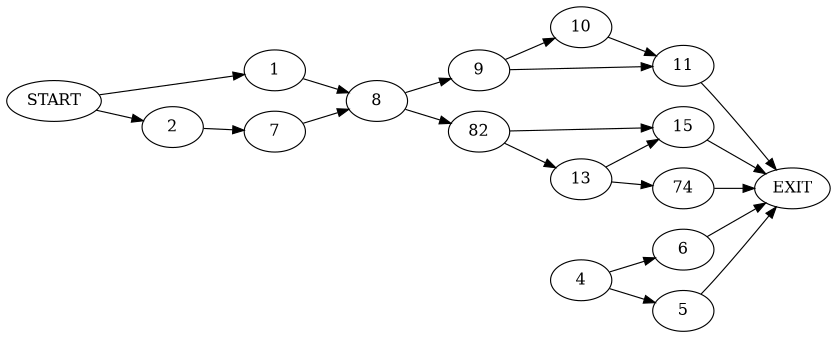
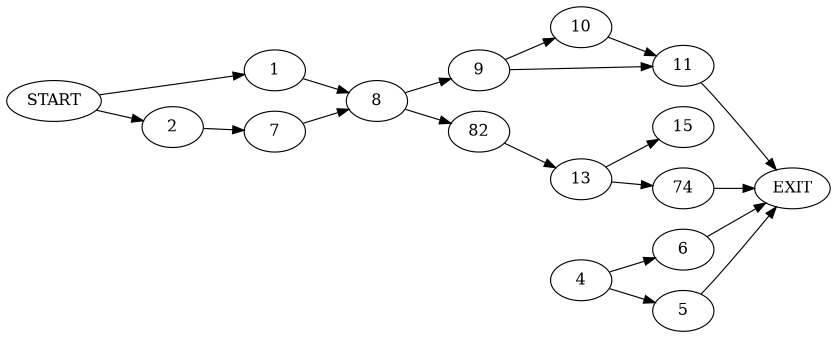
(576, 129) -> none
(731, 154) -> none
